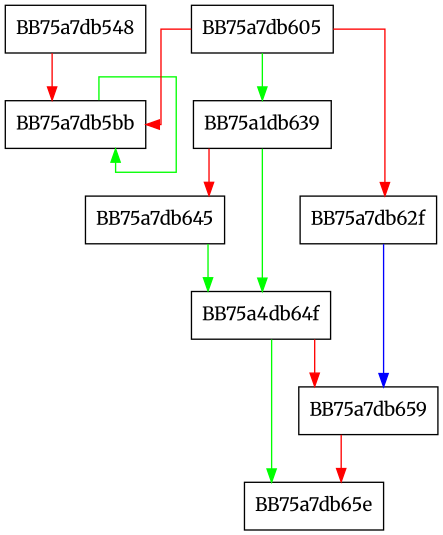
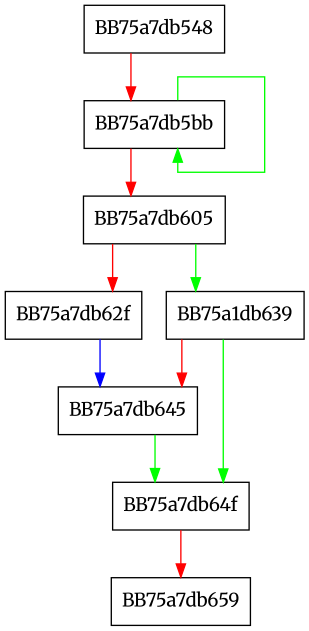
(161, 62) -> (131, 165)
(384, 309) -> (100, 356)
(261, 315) -> (181, 506)
(314, 506) -> none
